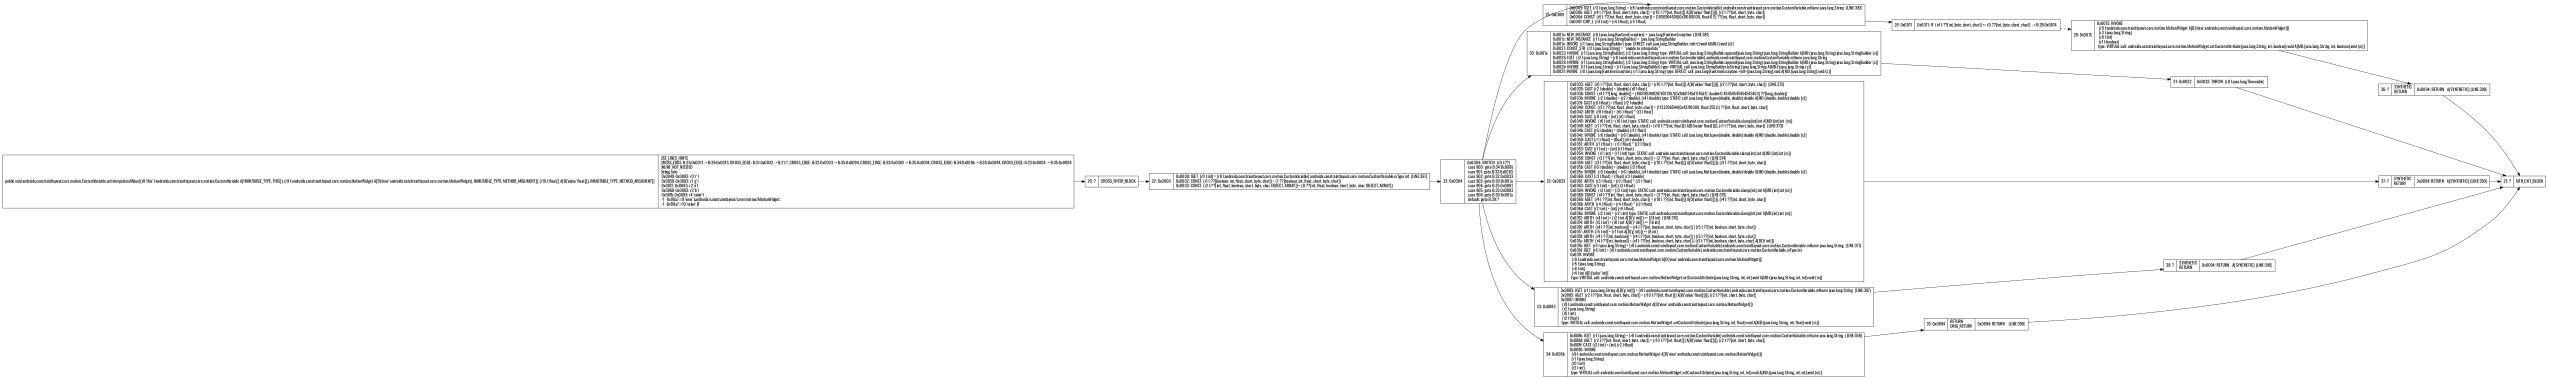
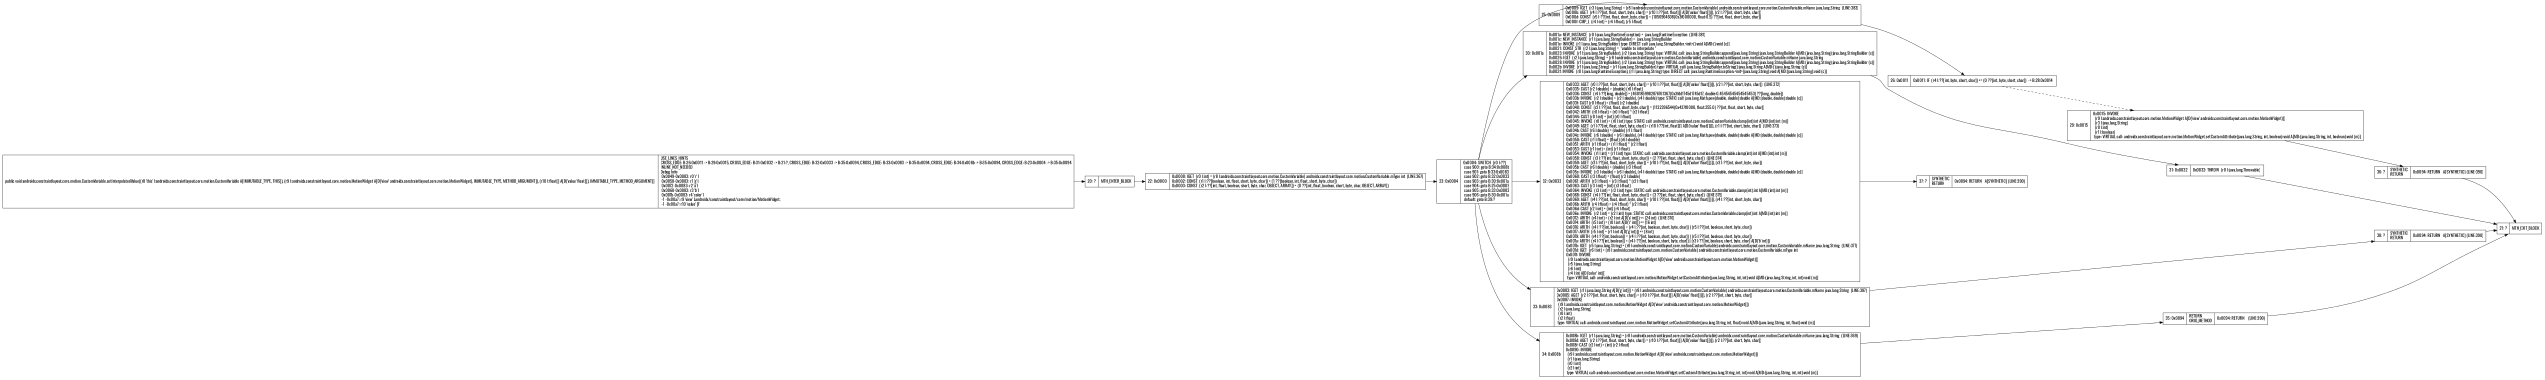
(1118, 181) -> (1116, 181)
(2494, 182) -> none
(1961, 326) -> (2201, 321)
